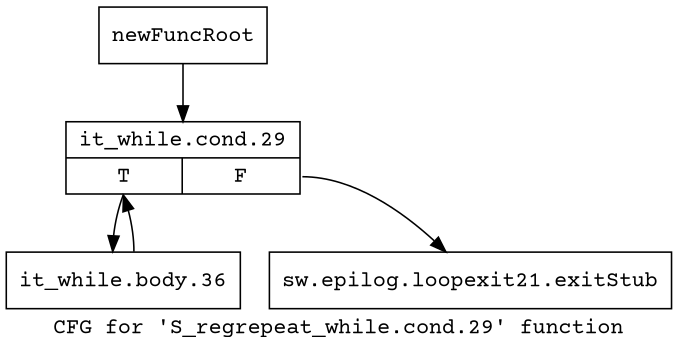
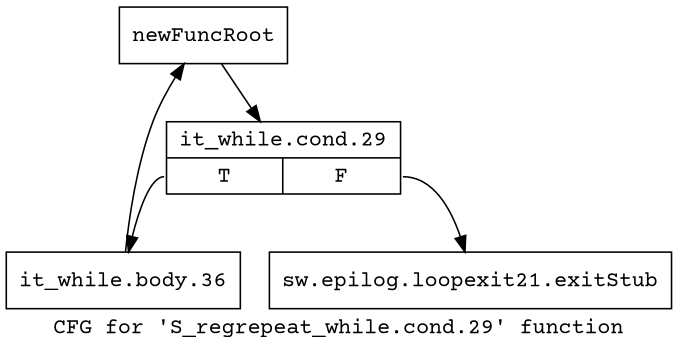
(132, 231) -> (141, 161)
